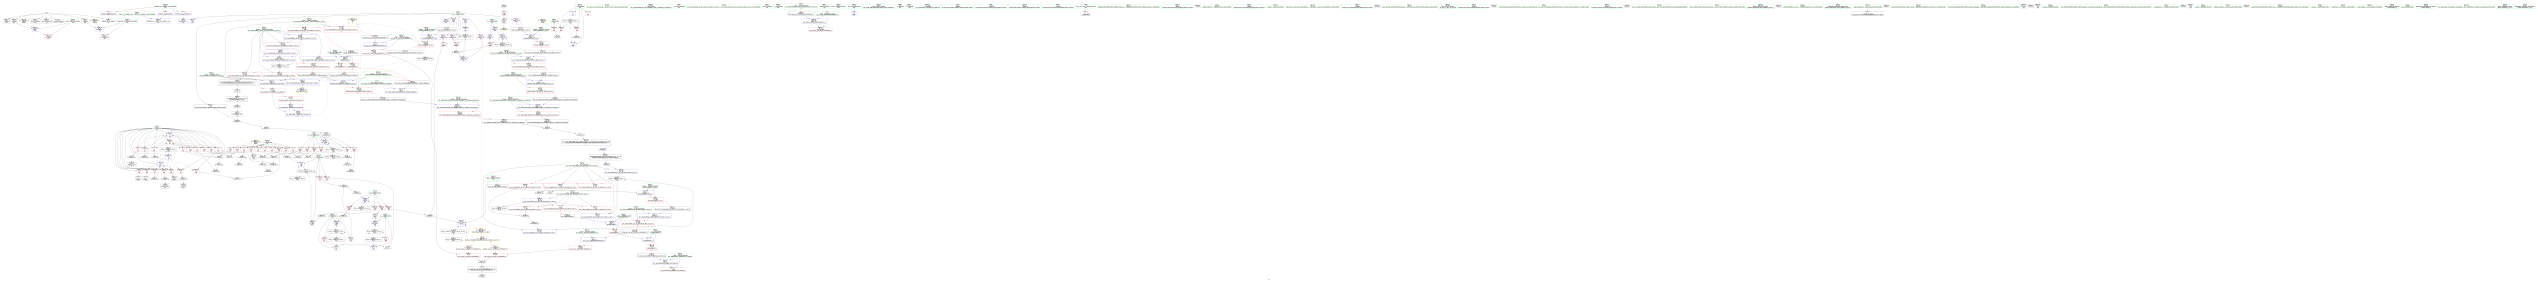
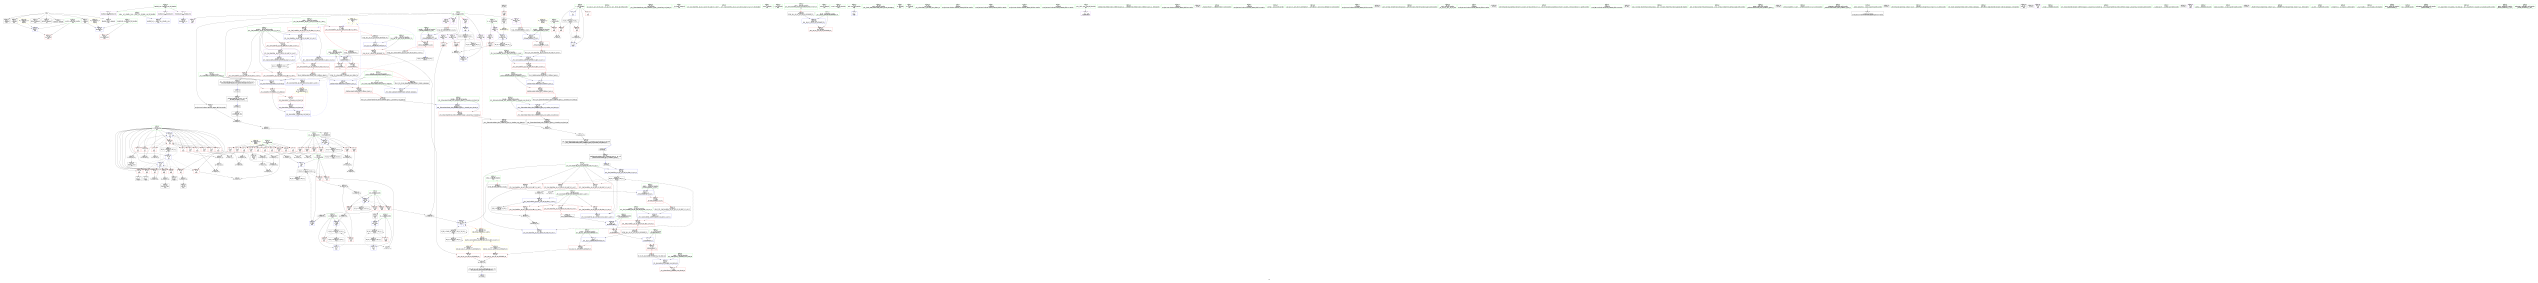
none -> (473, 45)
